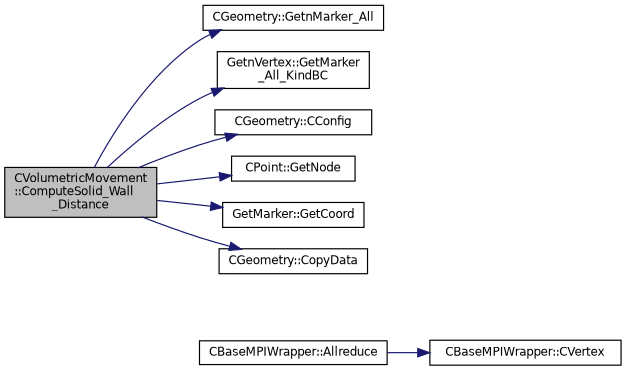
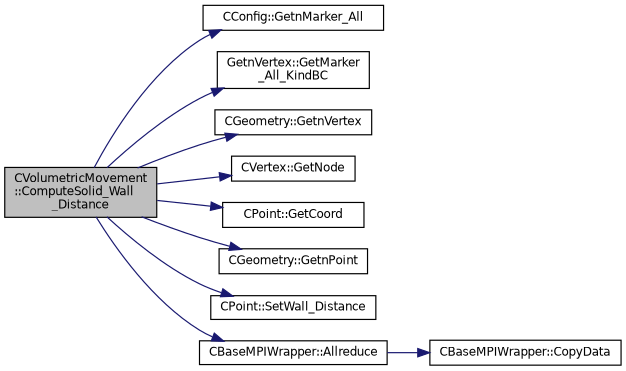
(293, 18) -> (293, 18)
(293, 122) -> (293, 122)
(293, 169) -> (293, 169)
(293, 215) -> (293, 215)
(293, 261) -> (293, 261)
none -> (147, 285)
none -> (293, 308)
(525, 353) -> (525, 353)
